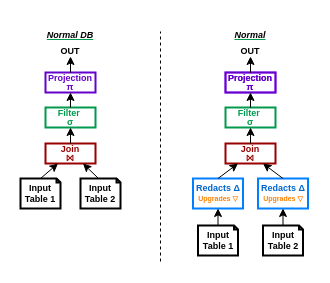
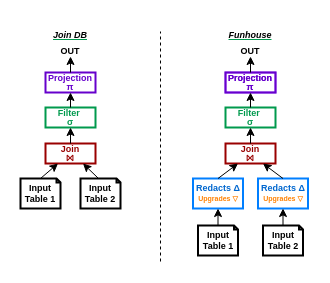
(71, 36) -> (71, 36)
(251, 36) -> (251, 36)
